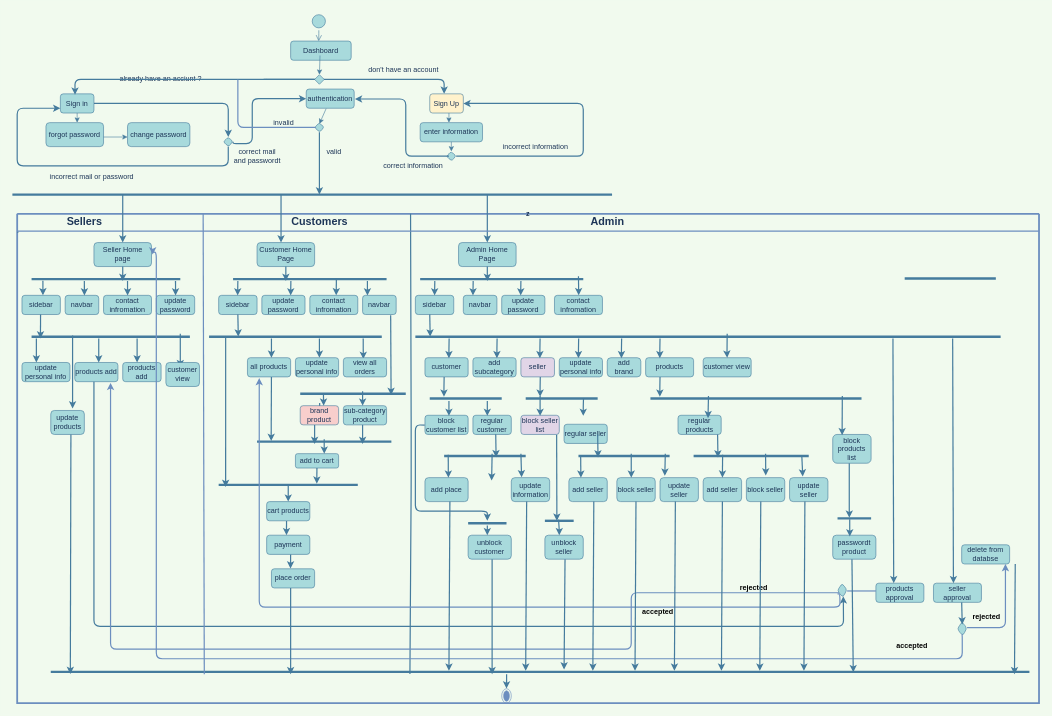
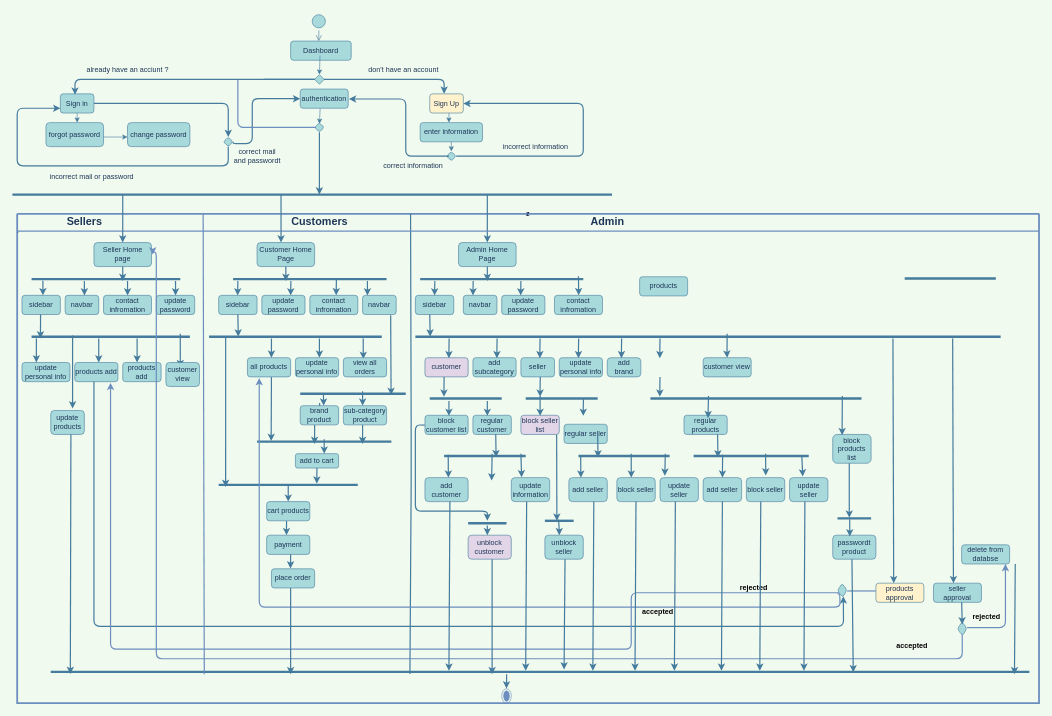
(161, 79) -> (128, 70)
(330, 99) -> (324, 99)
(284, 123) -> none
(334, 152) -> none
(447, 368) -> (447, 368)
(538, 368) -> (538, 368)
(670, 368) -> (664, 287)
(320, 416) -> (320, 416)
(700, 425) -> (706, 425)
(447, 490) -> (447, 490)
(490, 548) -> (490, 548)
(900, 593) -> (900, 593)
